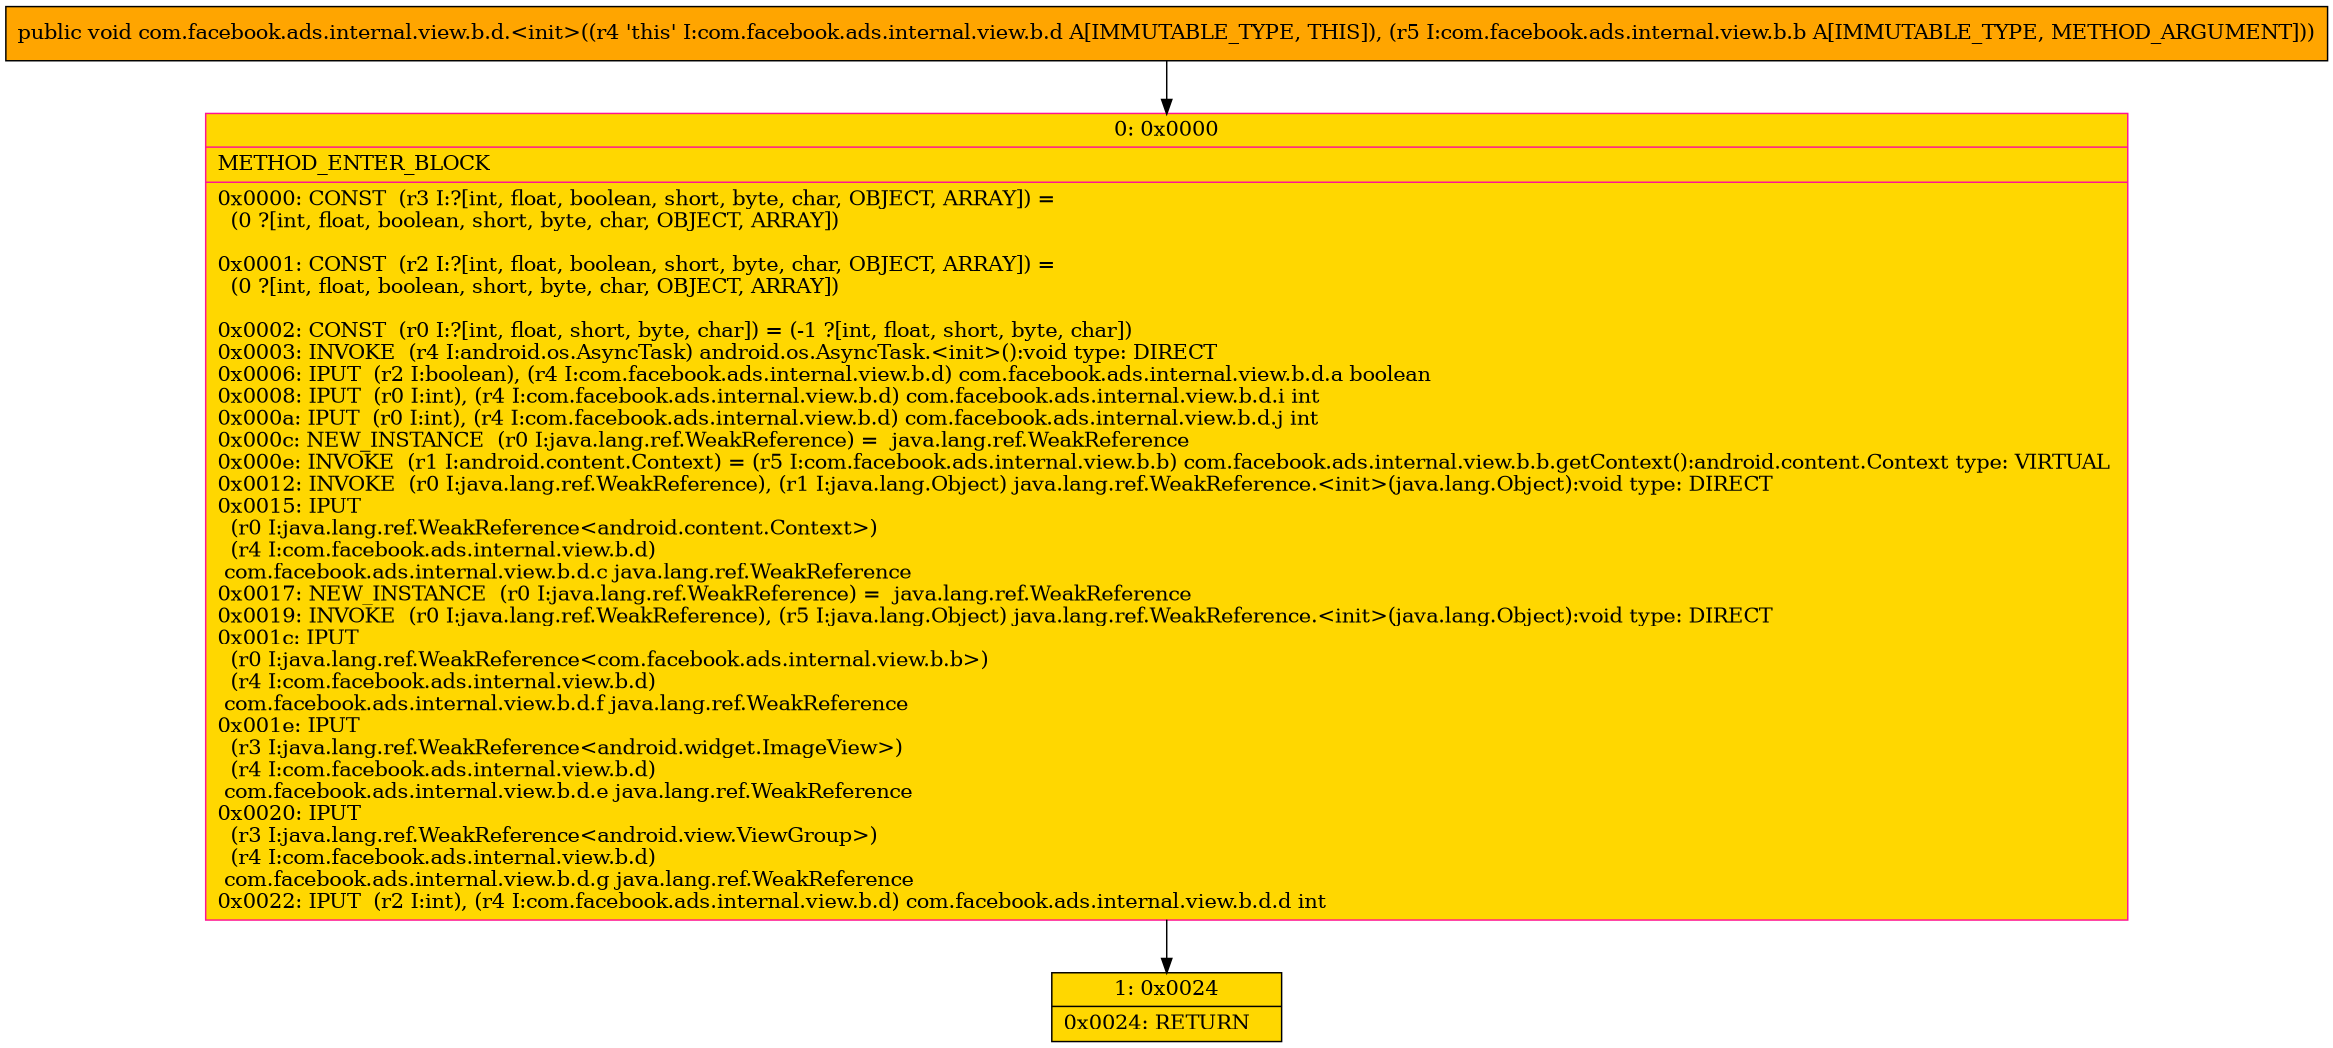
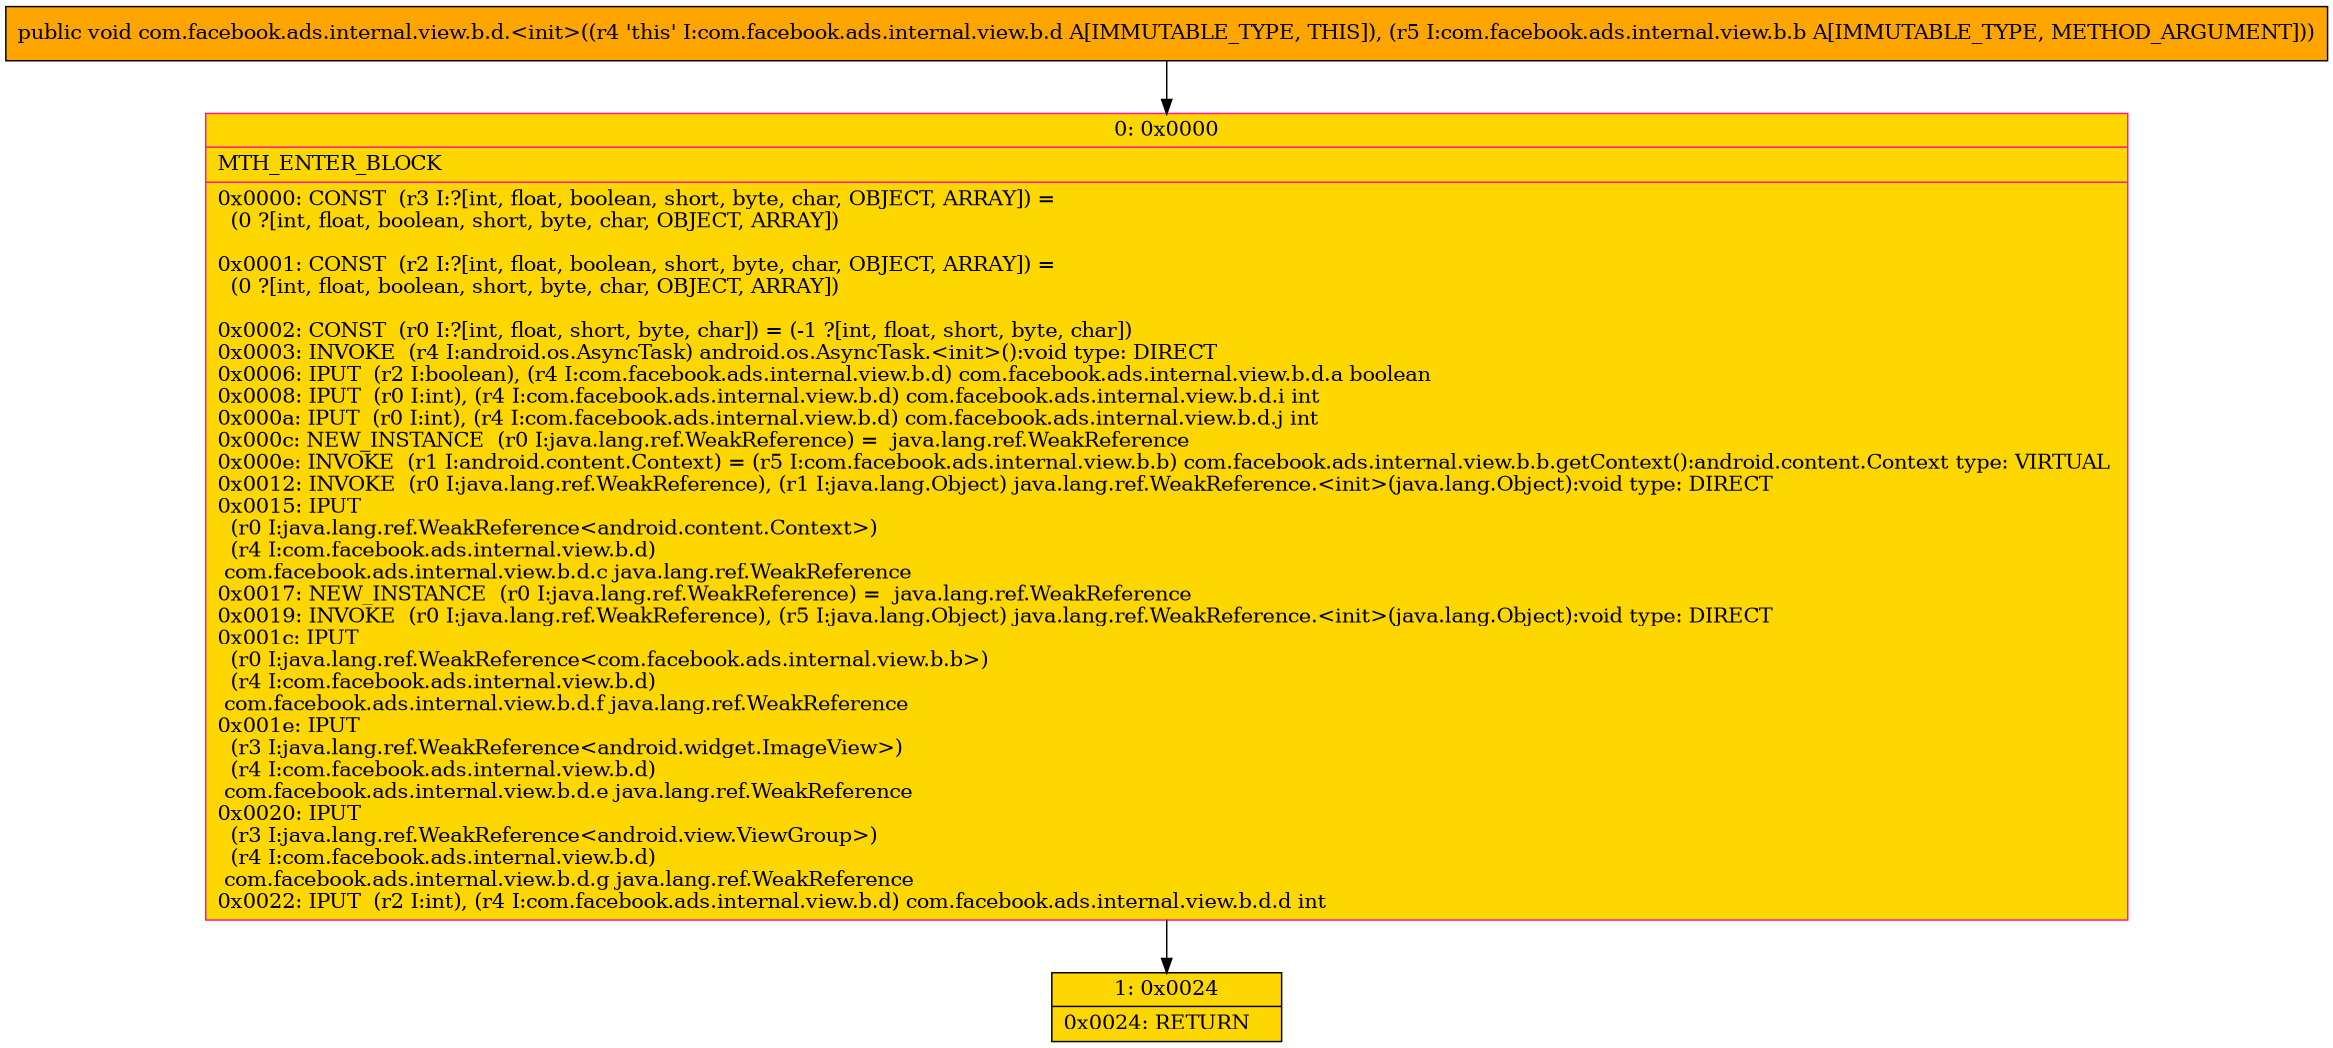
(354, 164) -> (330, 164)
